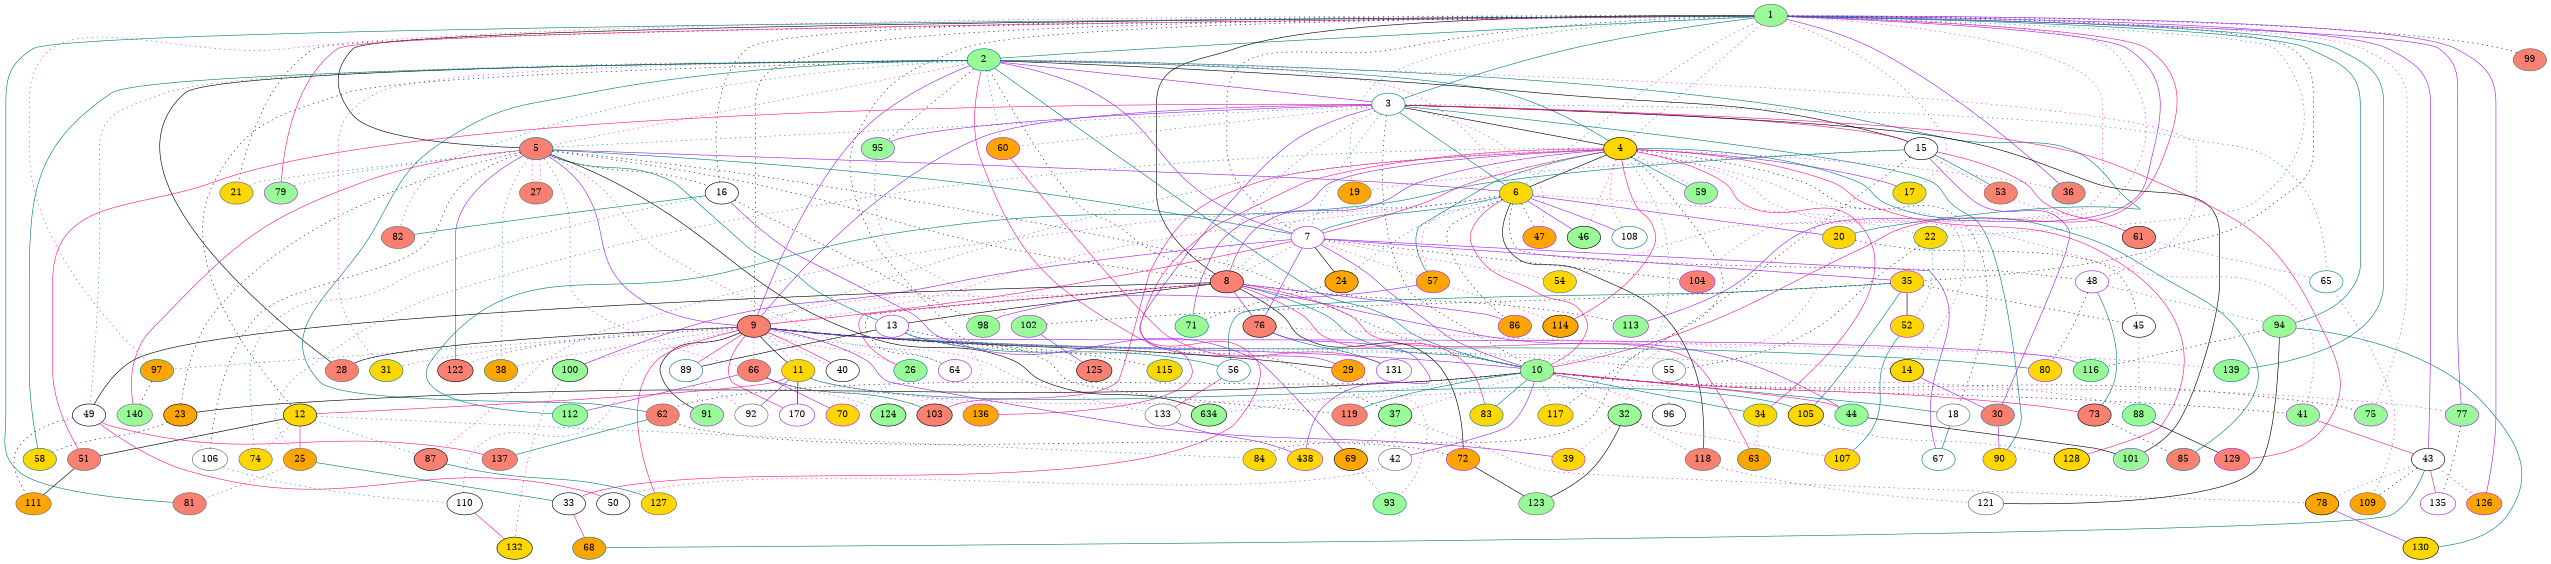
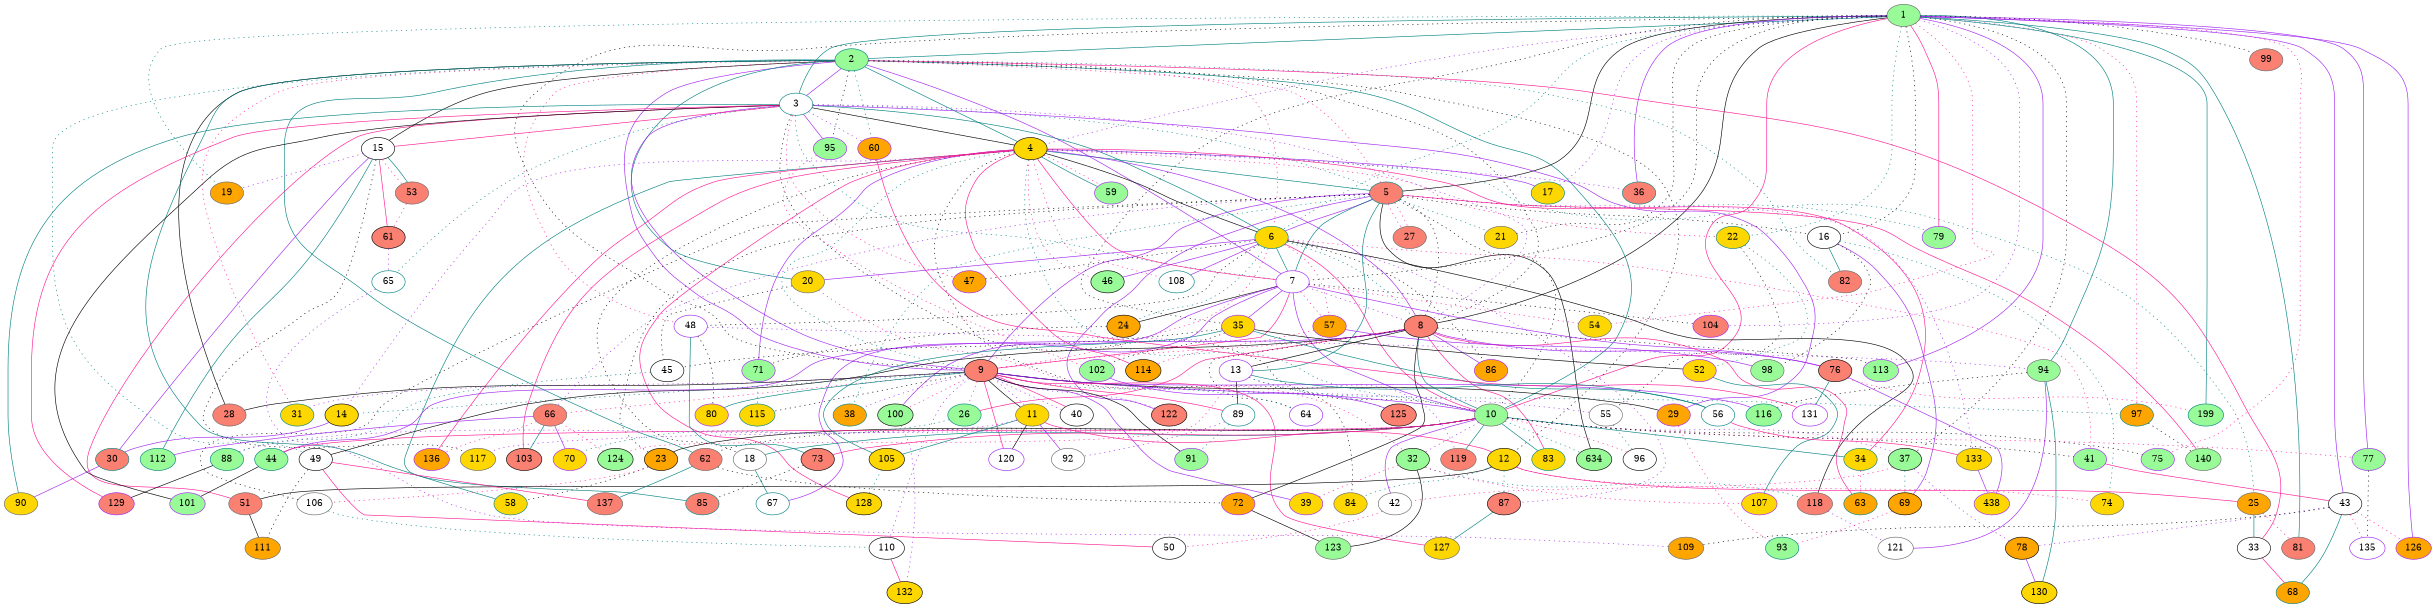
(1474, 193) -> (1208, 171)
(2186, 304) -> (1466, 347)
(1192, 326) -> (758, 371)
(2231, 371) -> (2206, 415)
(1092, 387) -> (1365, 385)
(797, 415) -> (1006, 459)
(1163, 415) -> (1974, 459)
(2433, 482) -> (2356, 526)
(2200, 491) -> (2024, 503)
